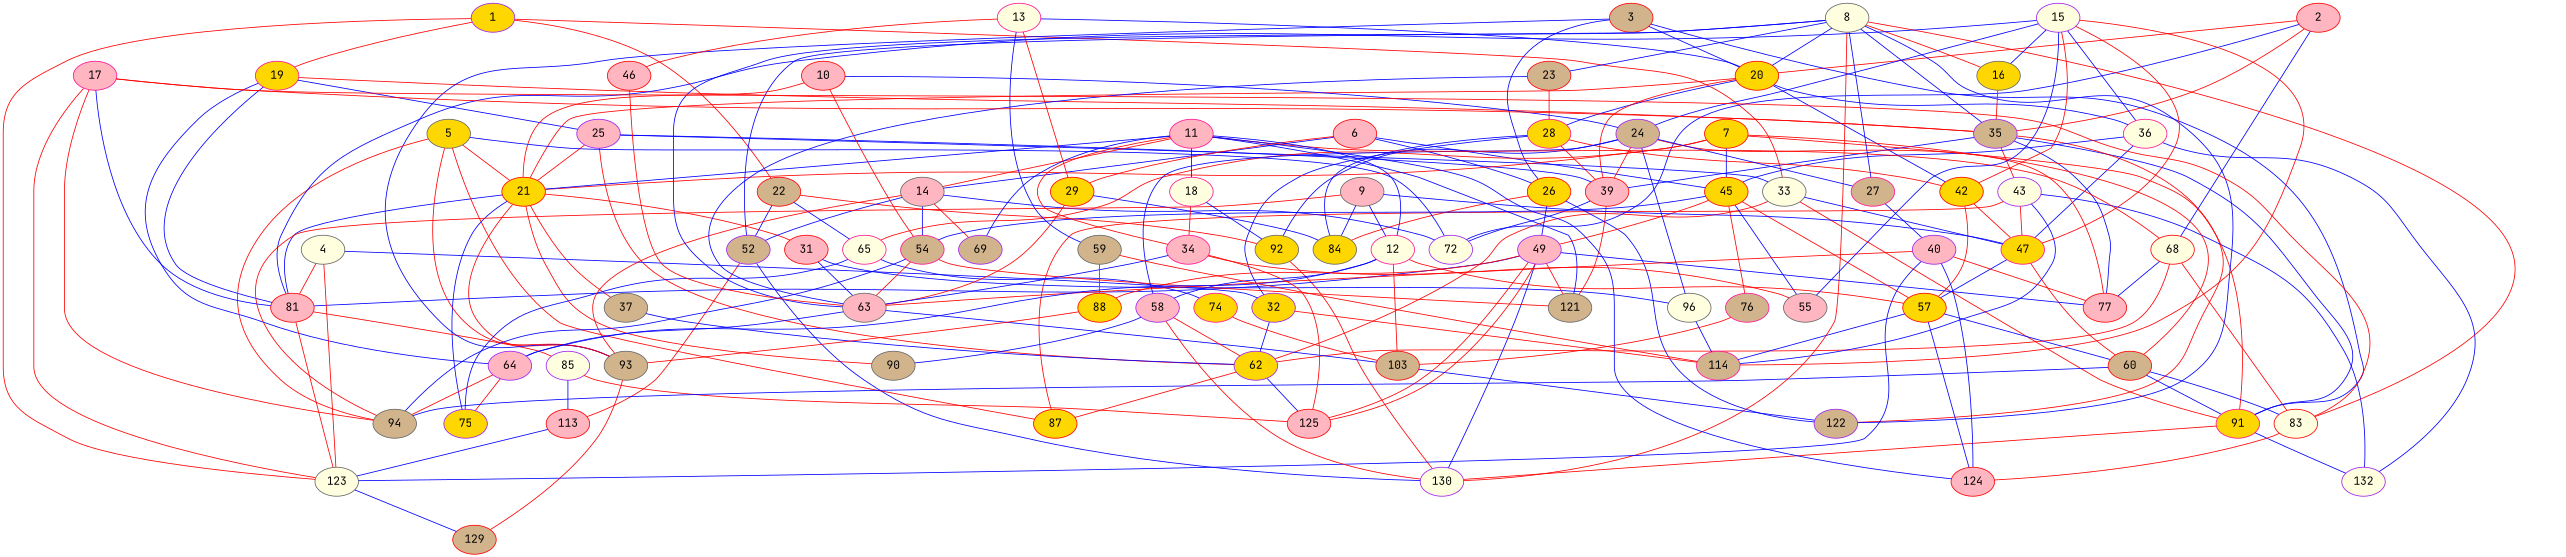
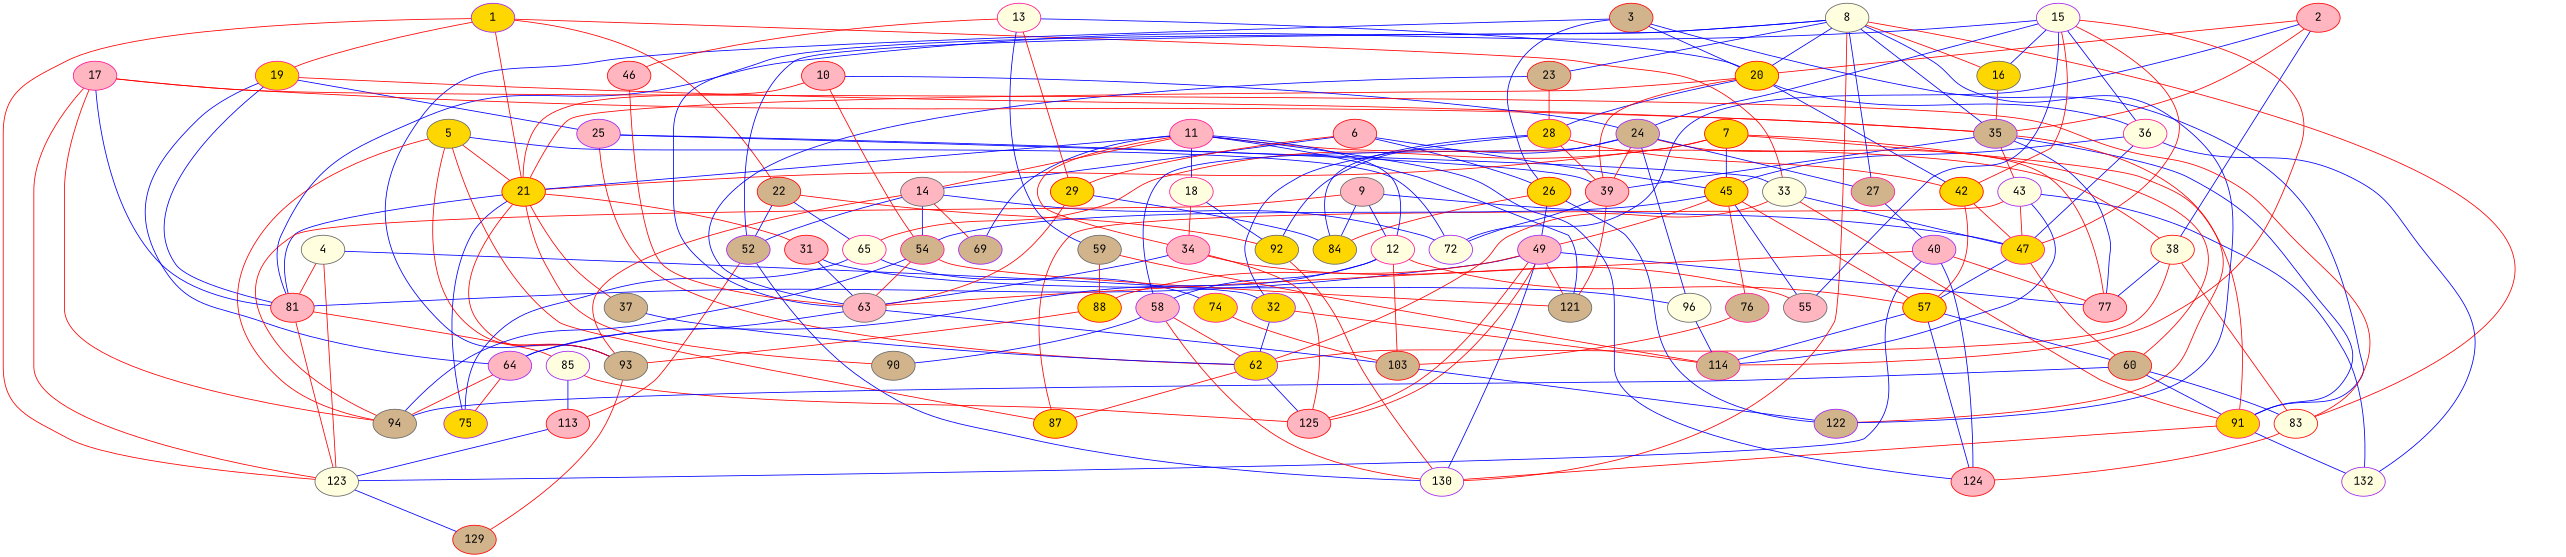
(561, 163) -> (509, 108)
(2173, 250) -> (2173, 250)
